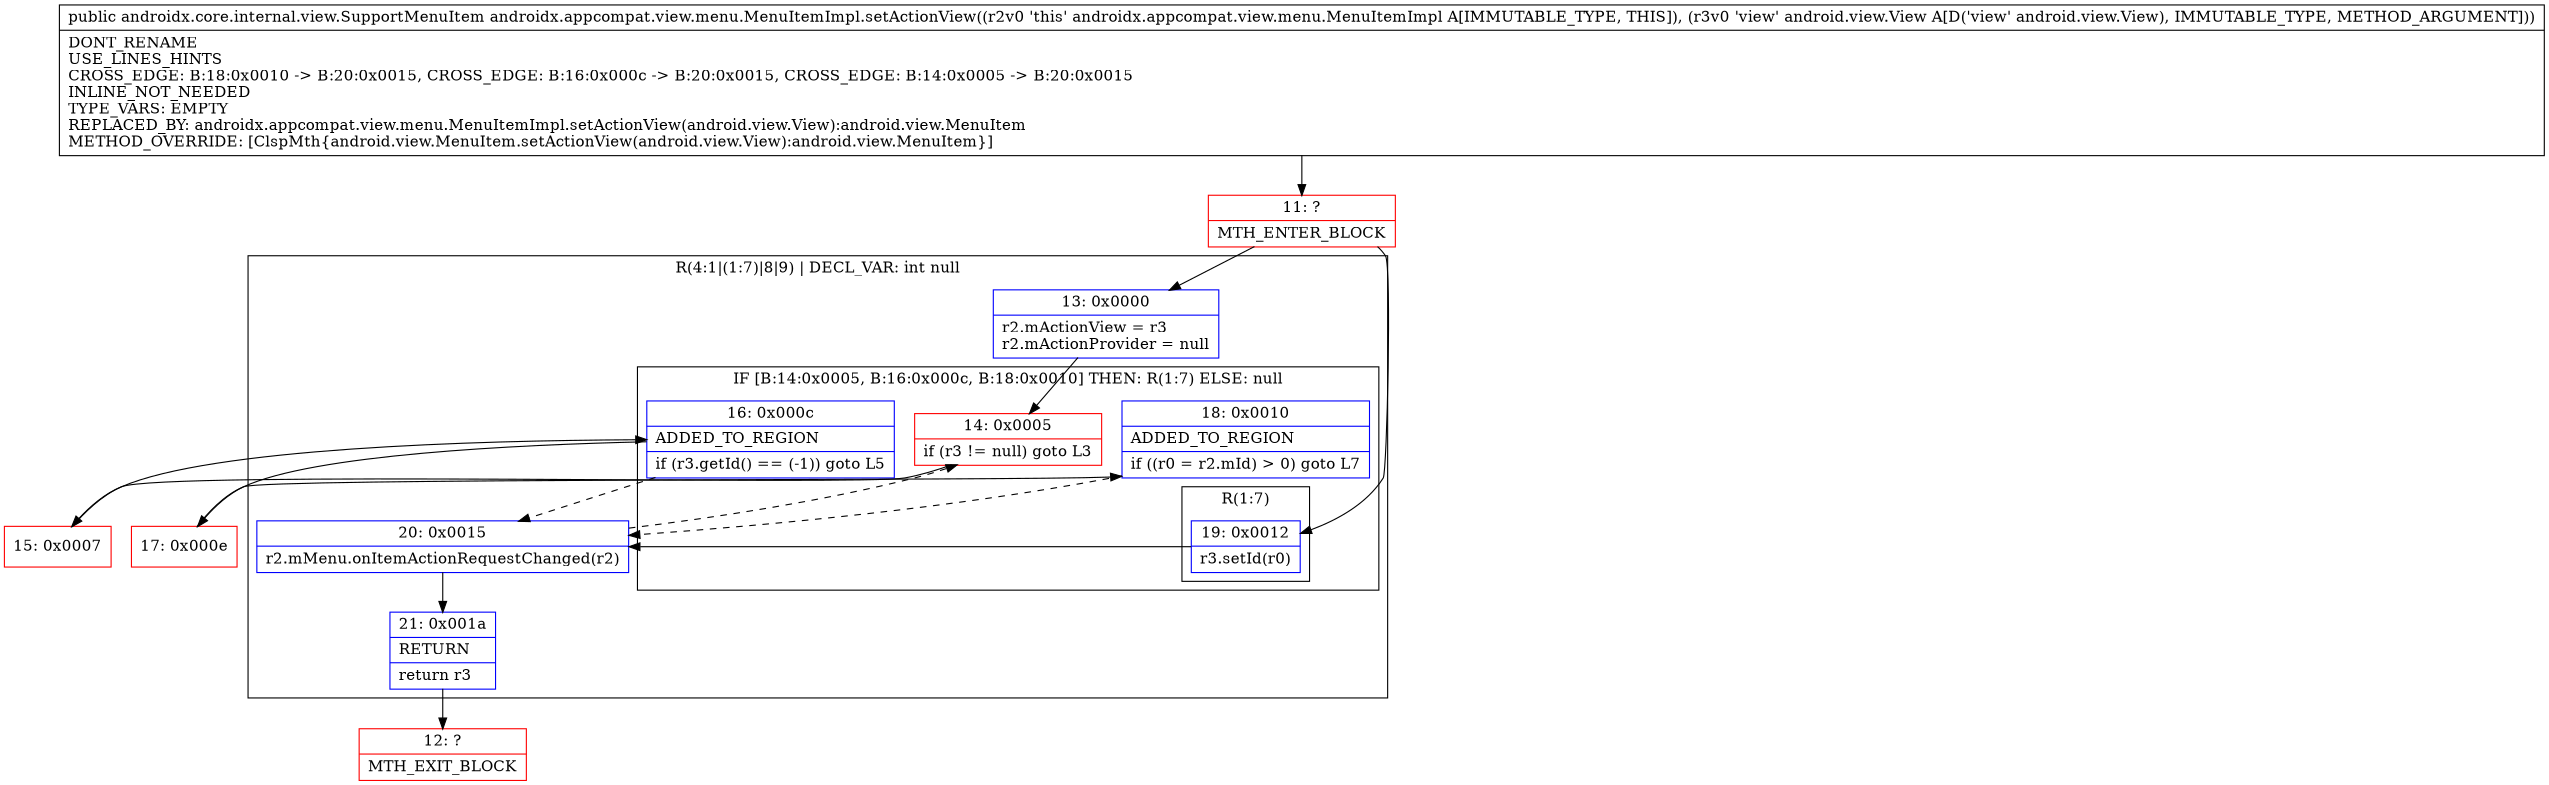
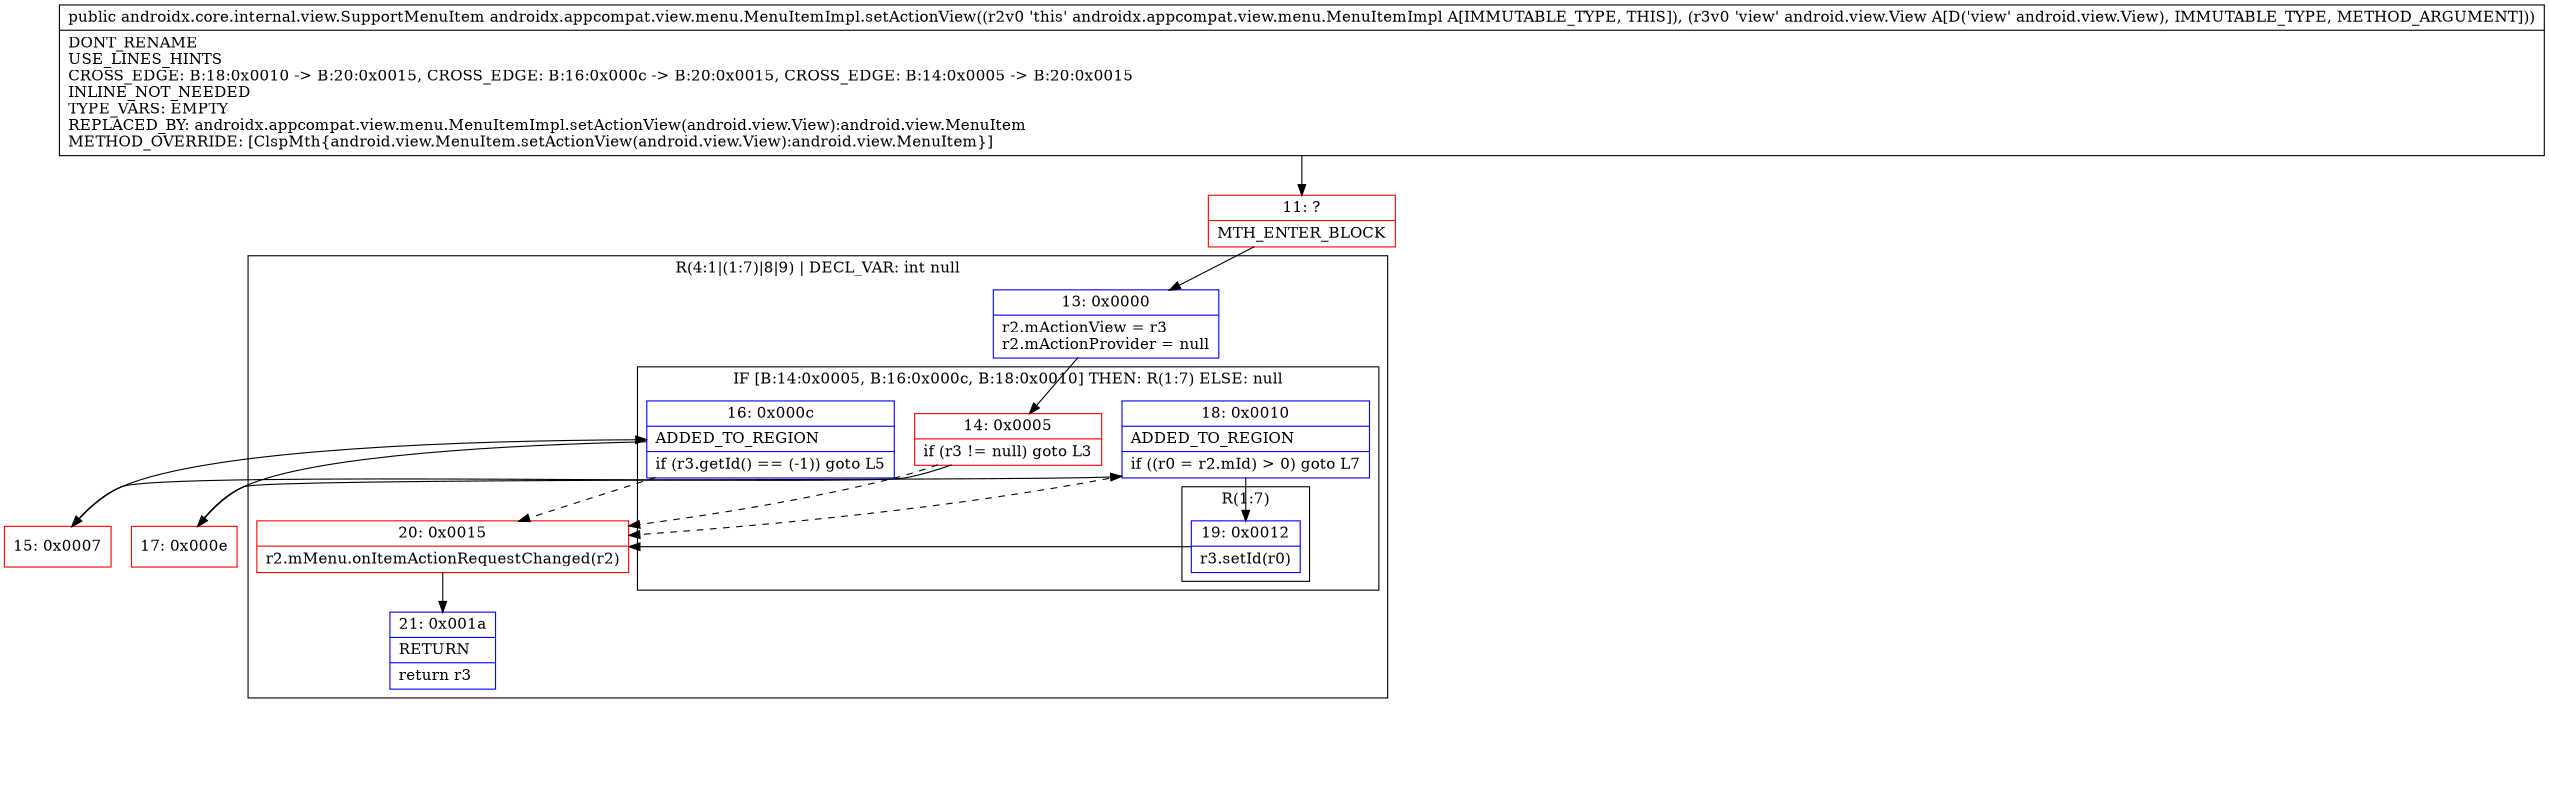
(1387, 406) -> (1246, 494)
(789, 504) -> (790, 501)
(443, 547) -> (443, 547)
(443, 755) -> none
